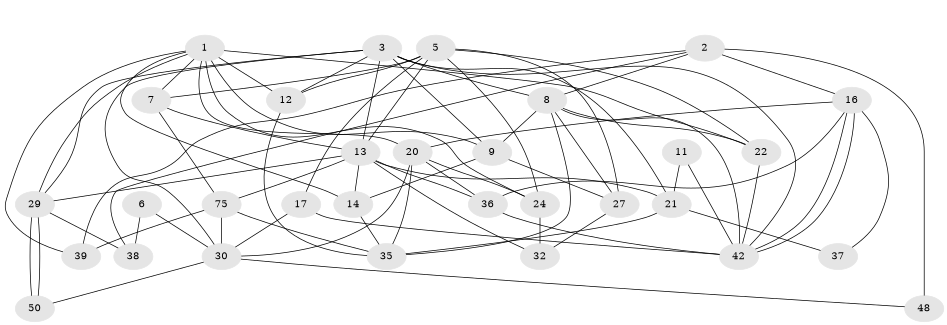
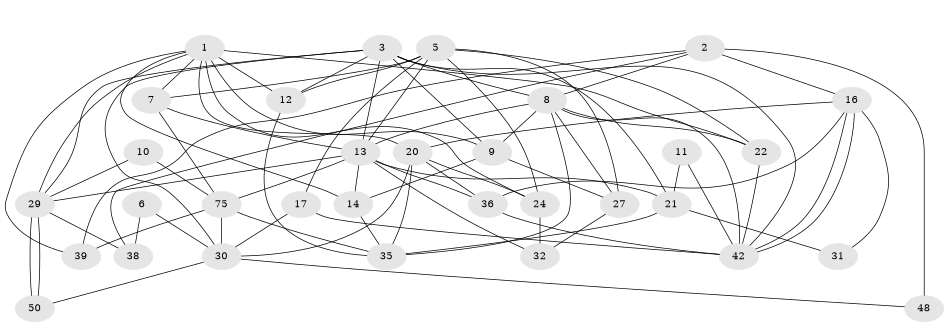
none -> (451, 121)
none -> (143, 152)
(838, 257) -> (838, 257)
